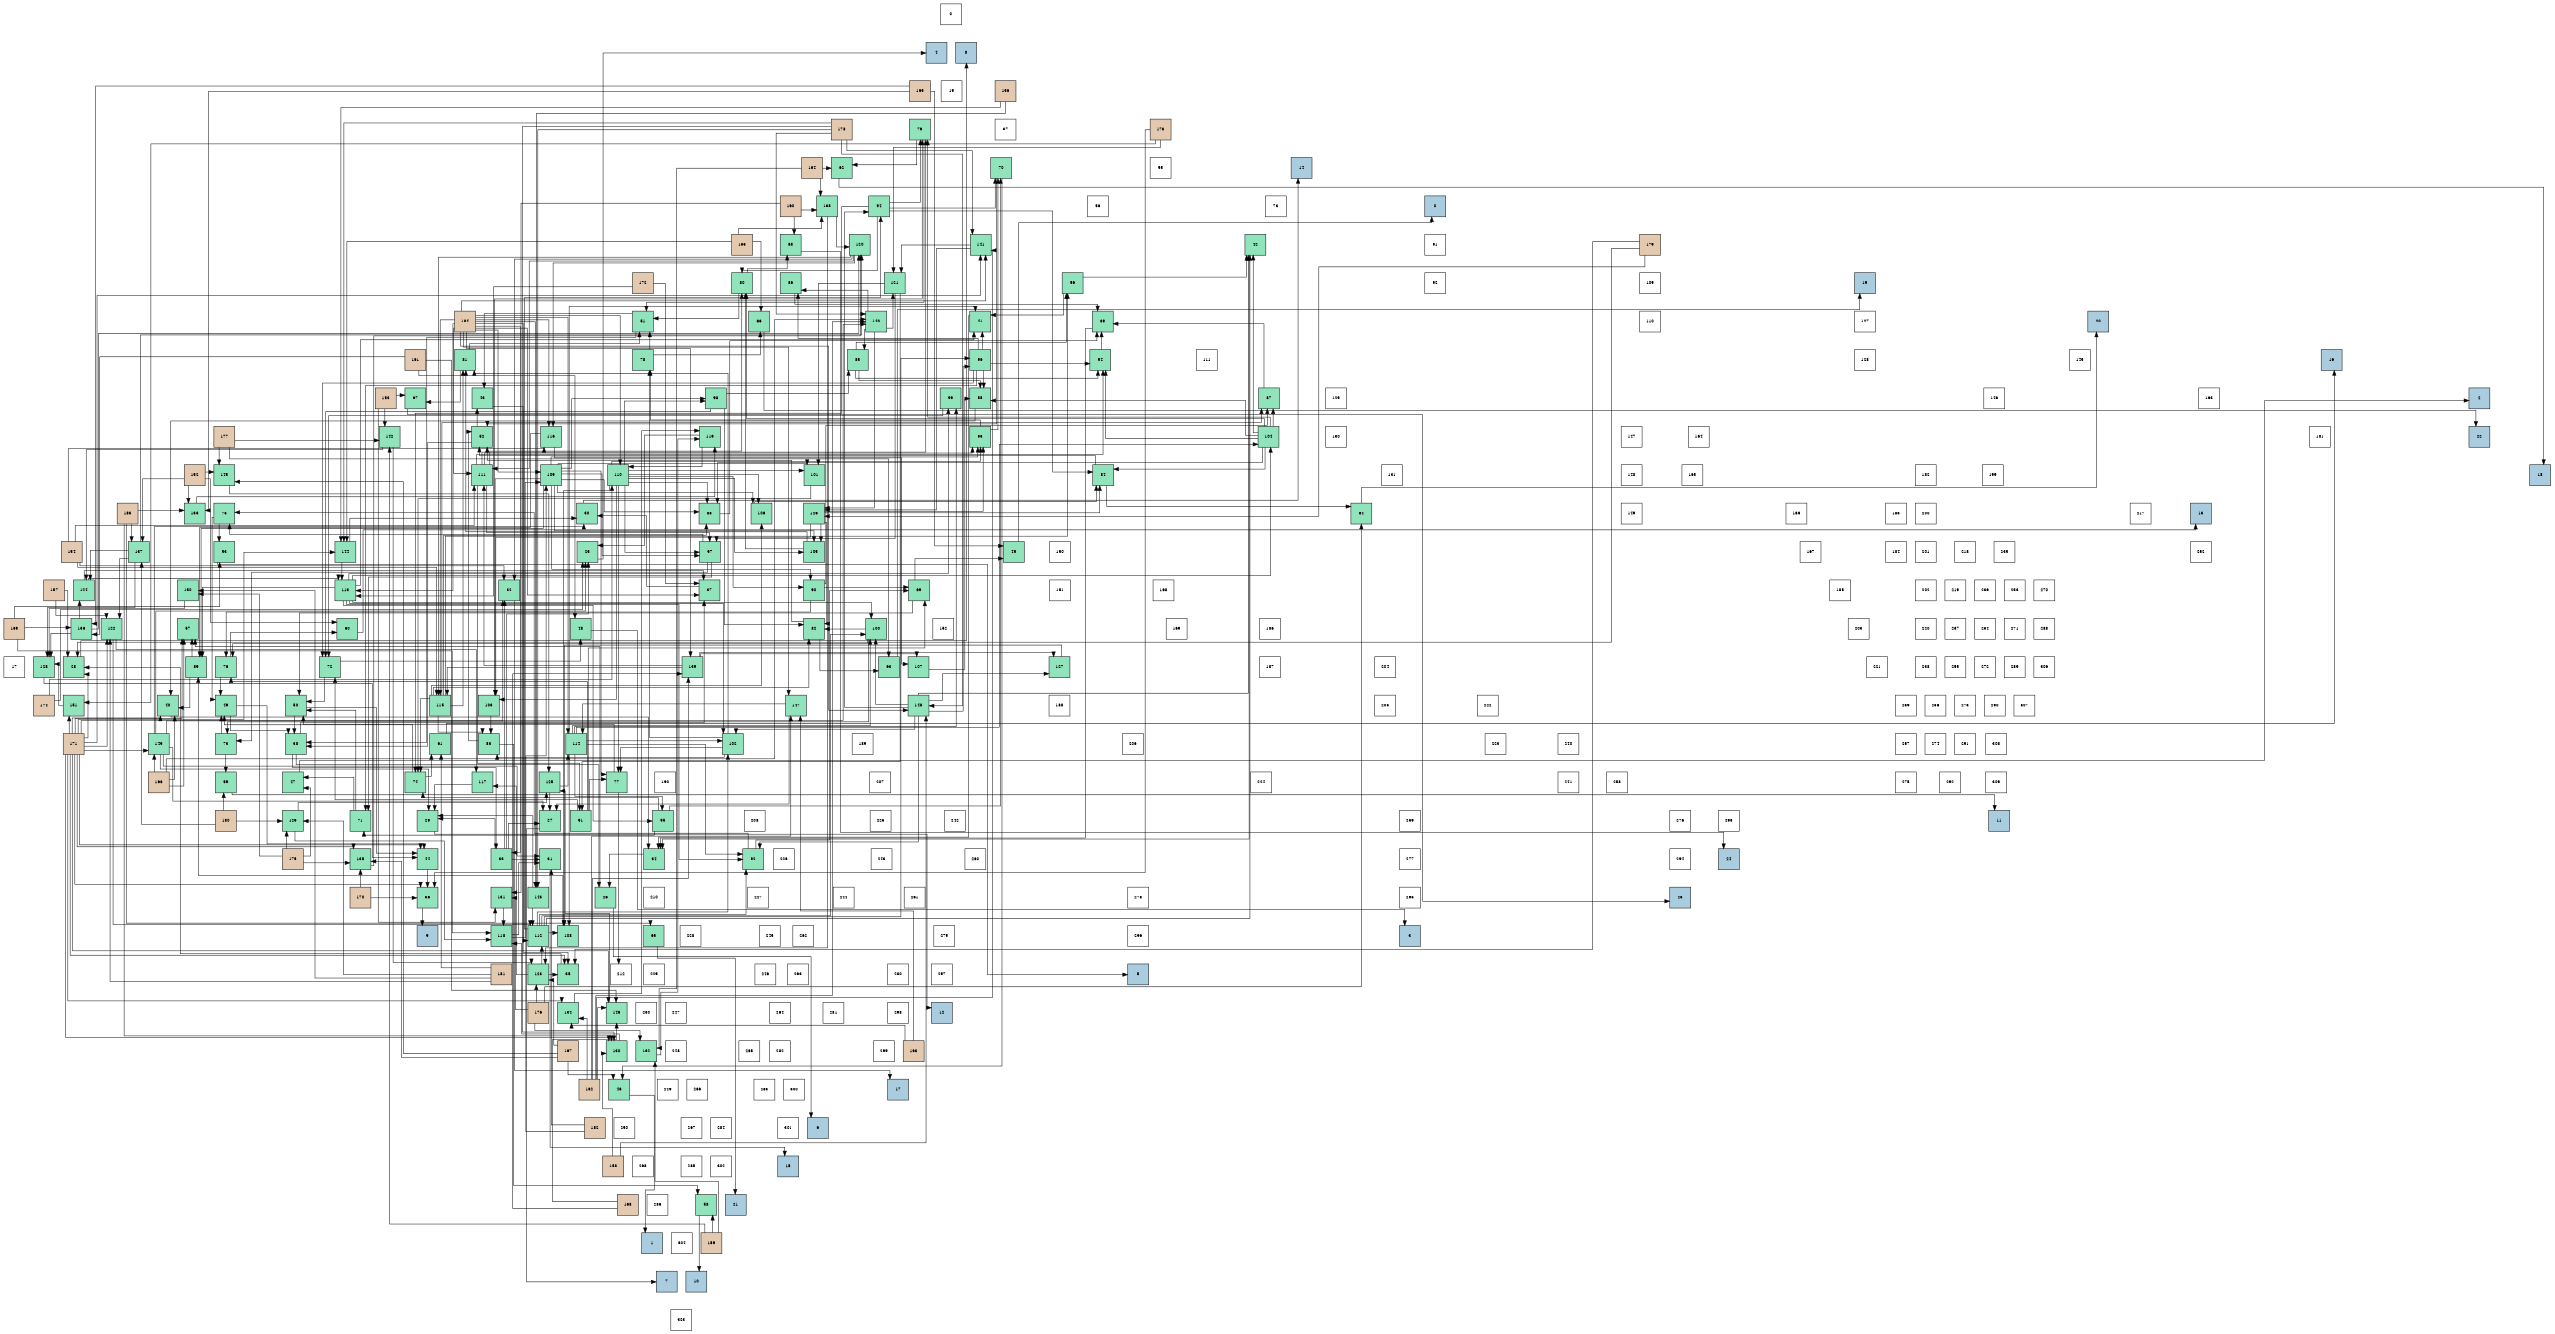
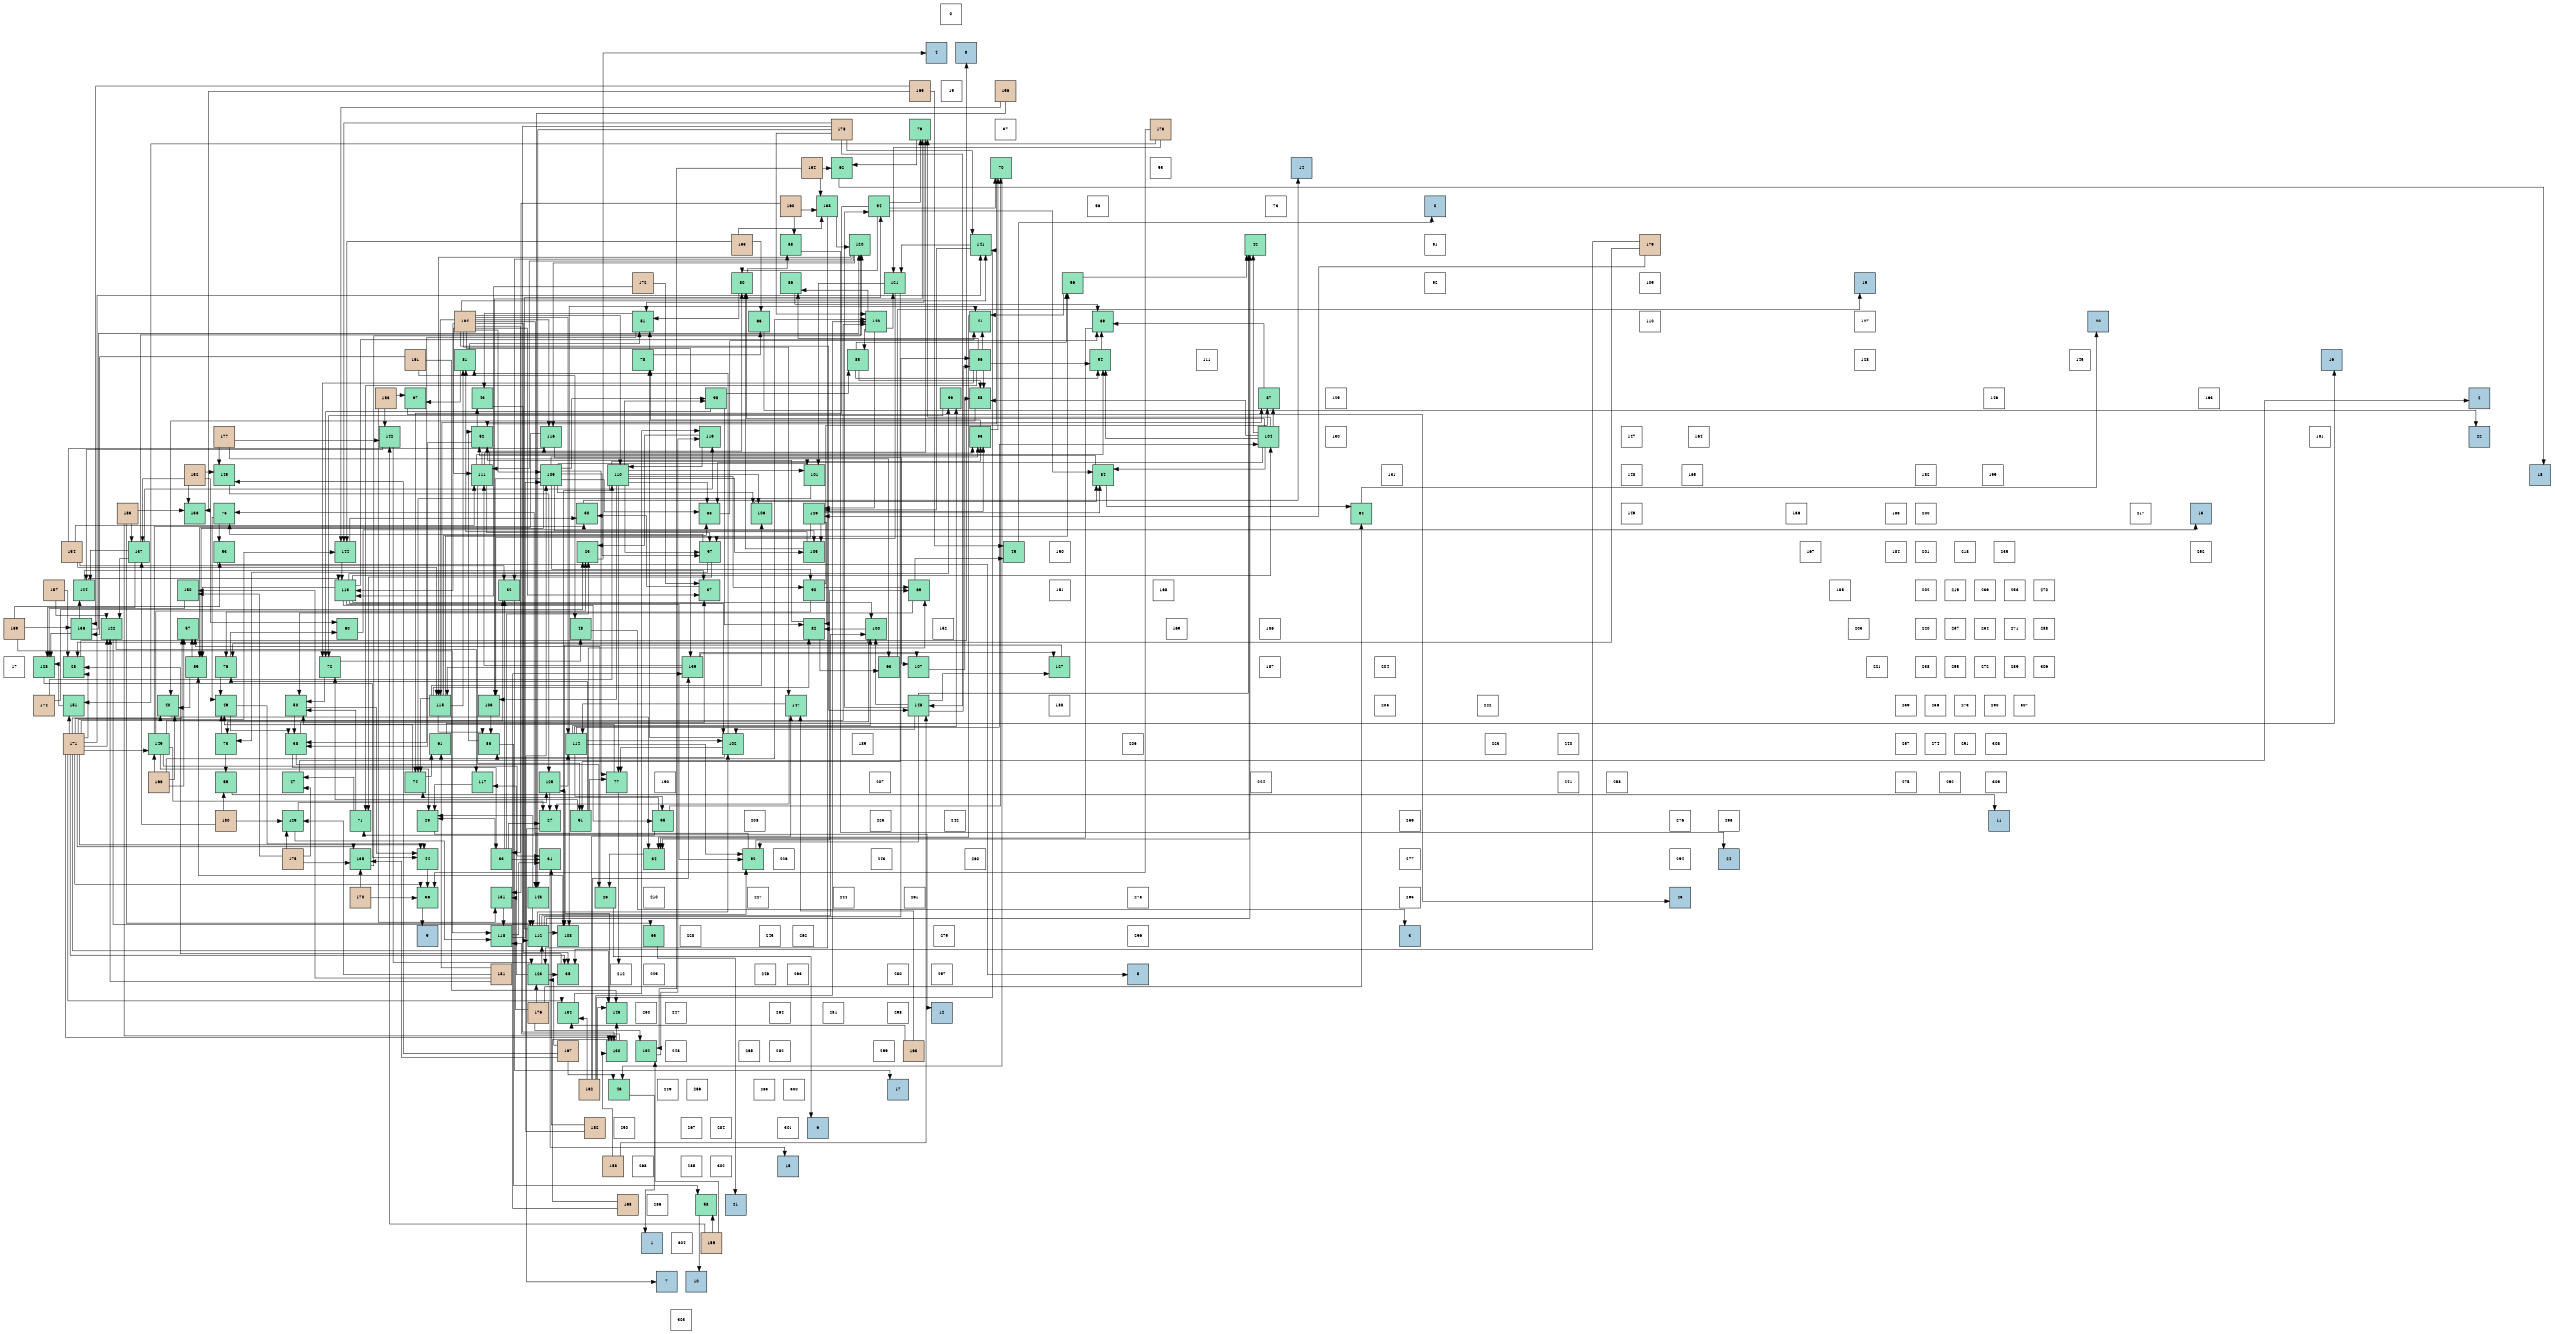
(333, 497) -> (421, 489)
